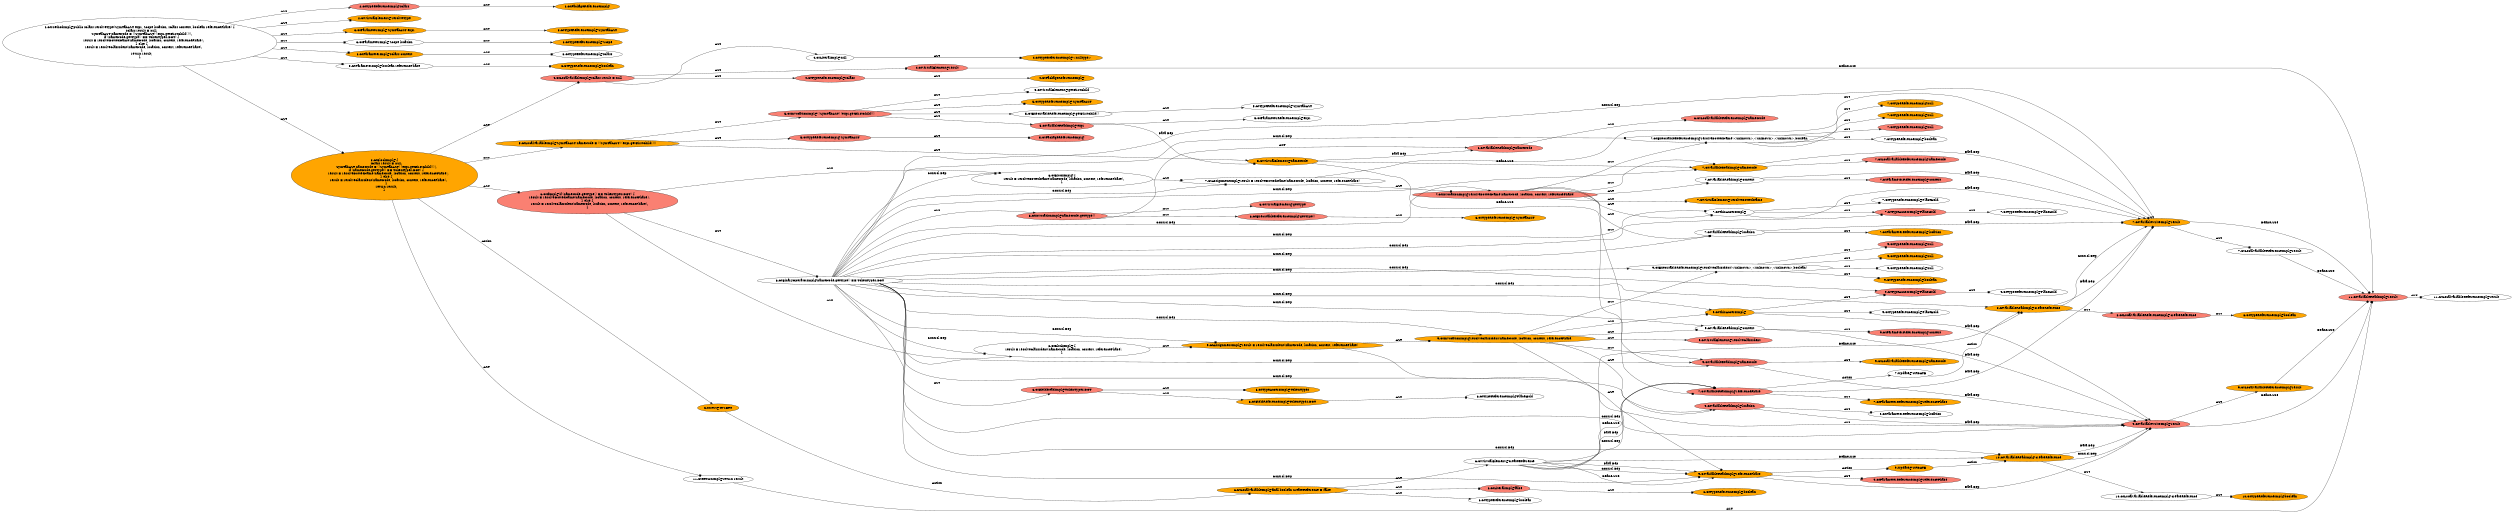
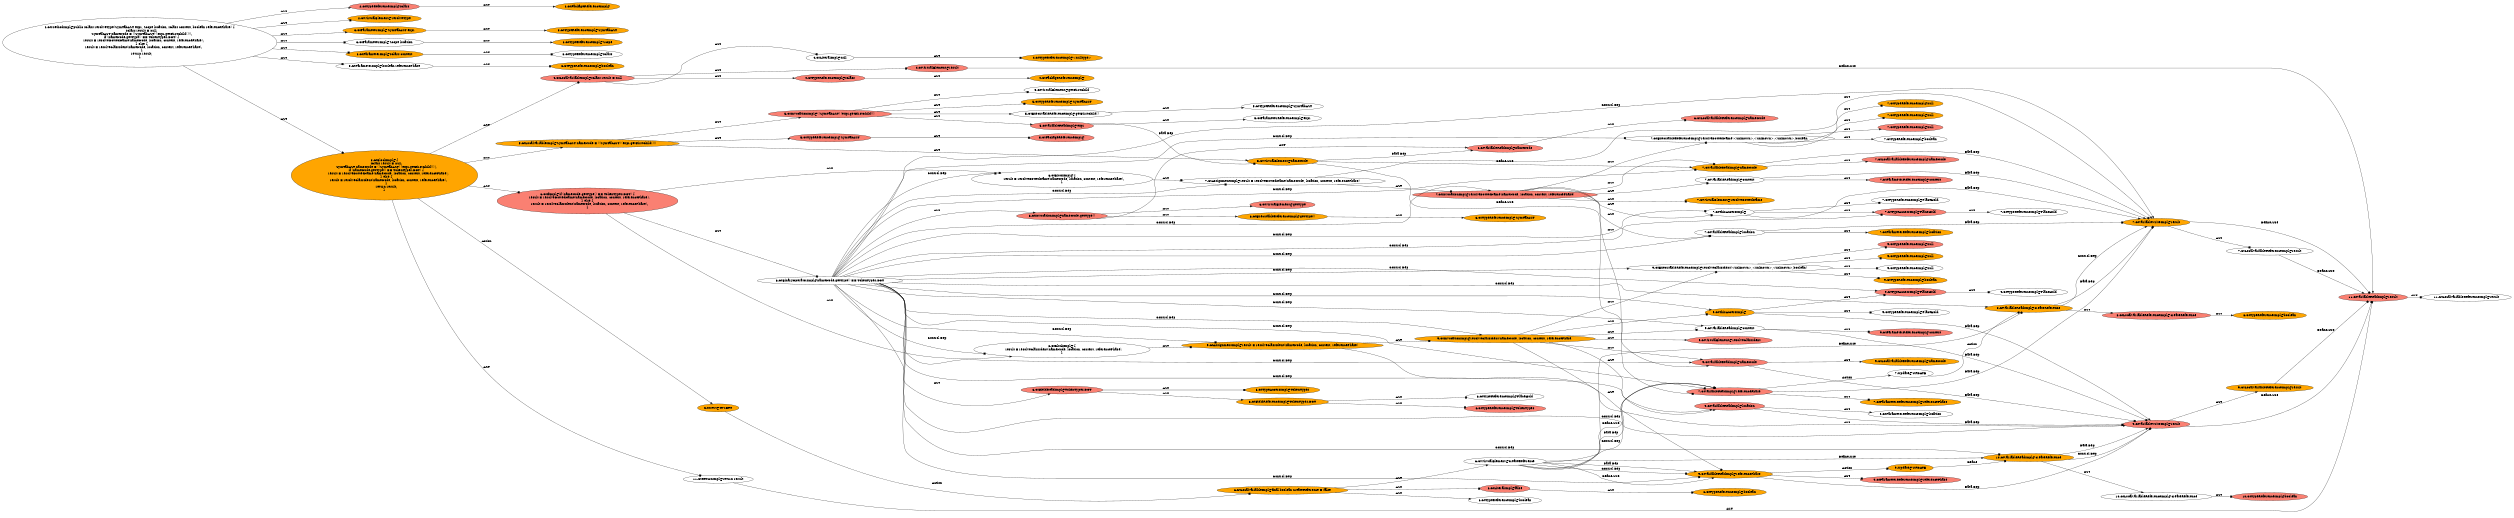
(706, 53) -> (706, 53)
(1282, 217) -> (1282, 217)
none -> (1282, 330)
none -> (1505, 409)
(1816, 410) -> (1816, 410)
(1972, 463) -> (1972, 463)
(2270, 497) -> (2270, 497)
